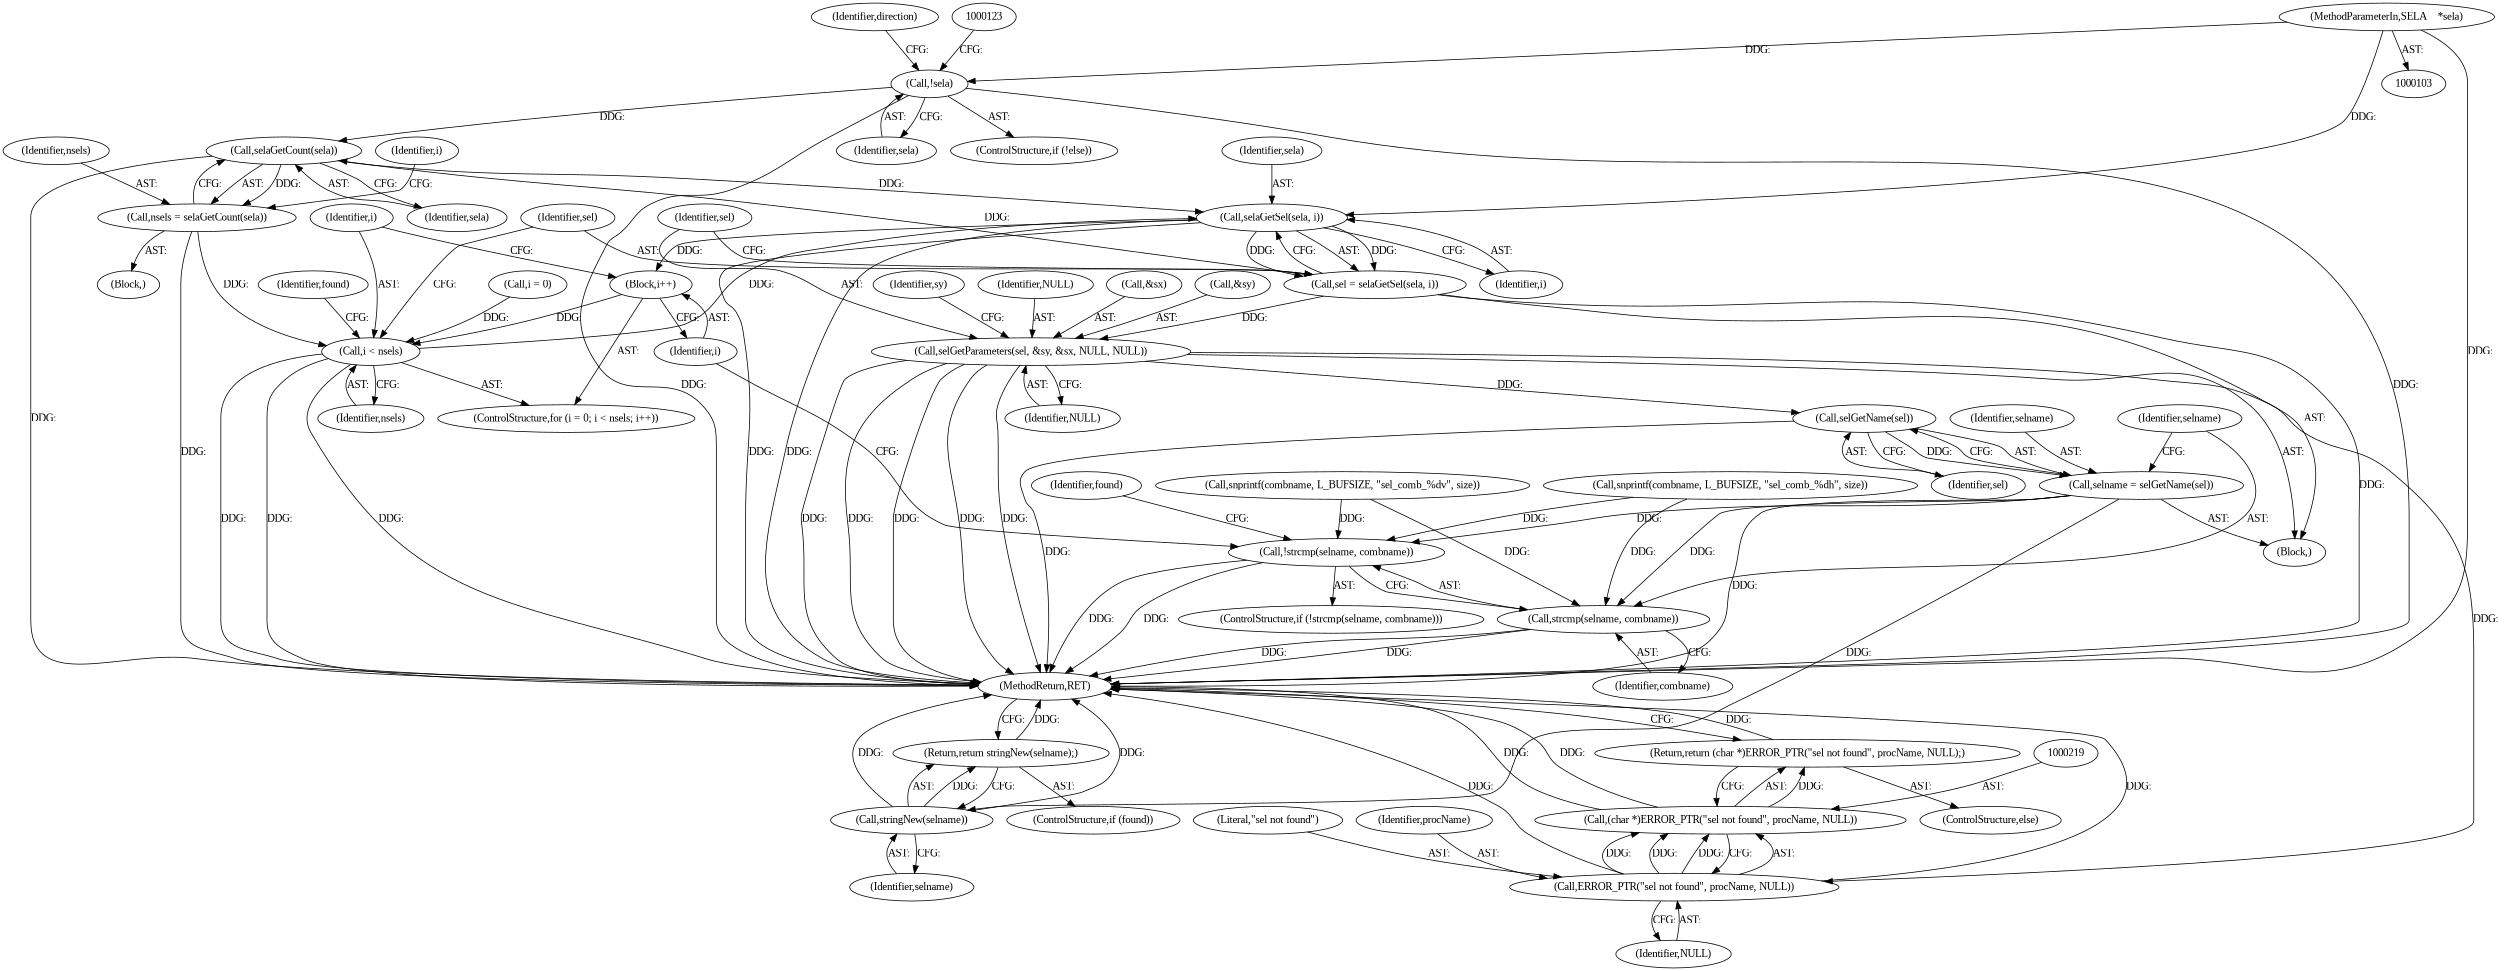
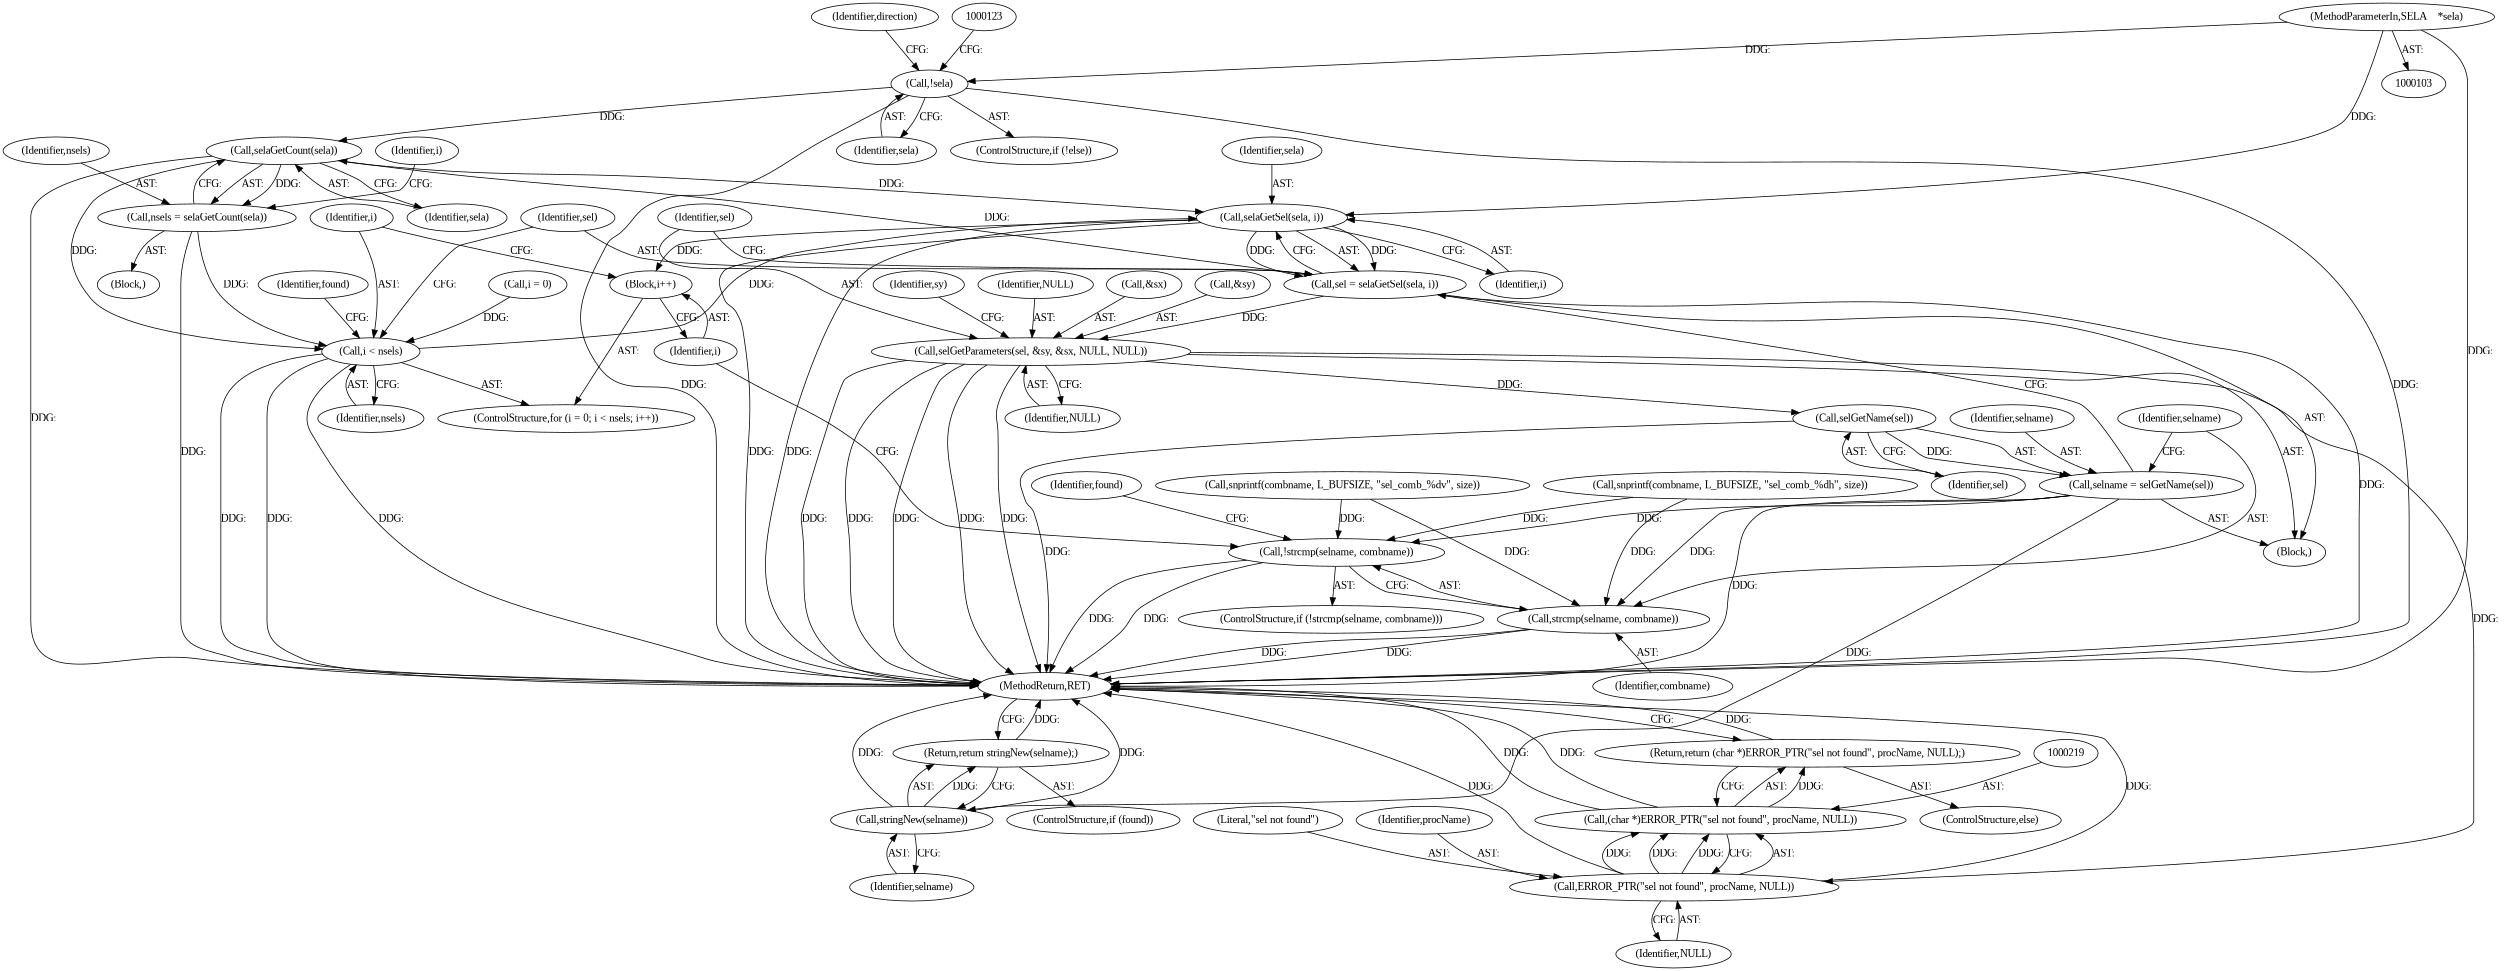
(522, 322) -> (87, 293)
(1975, 460) -> (1806, 352)
(1684, 645) -> none
